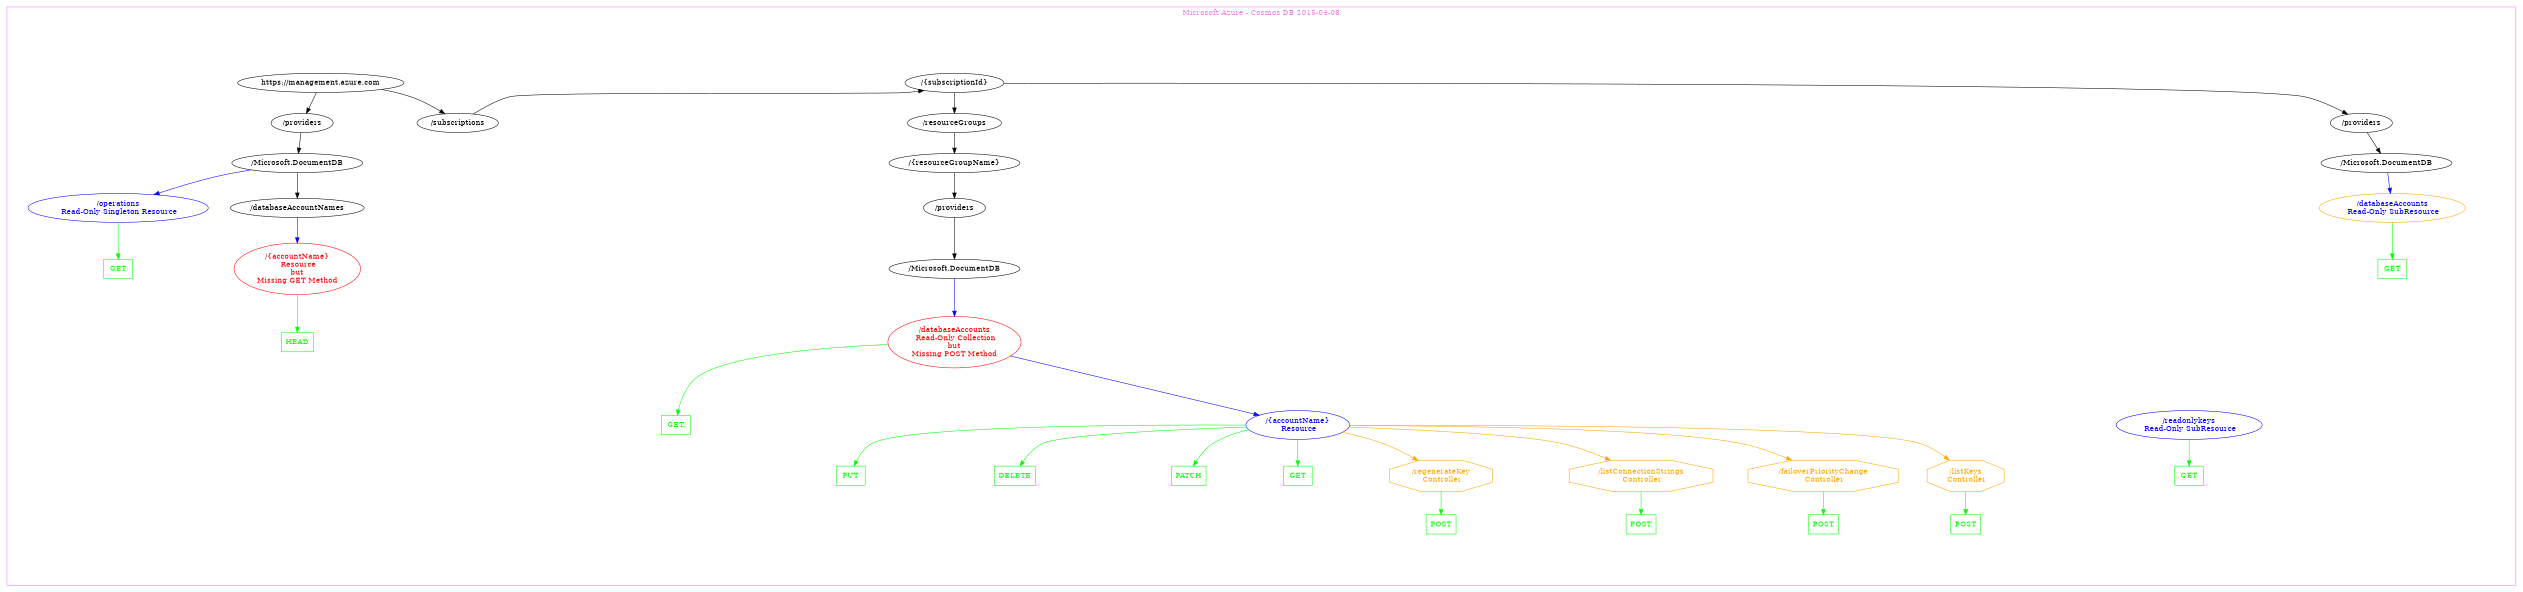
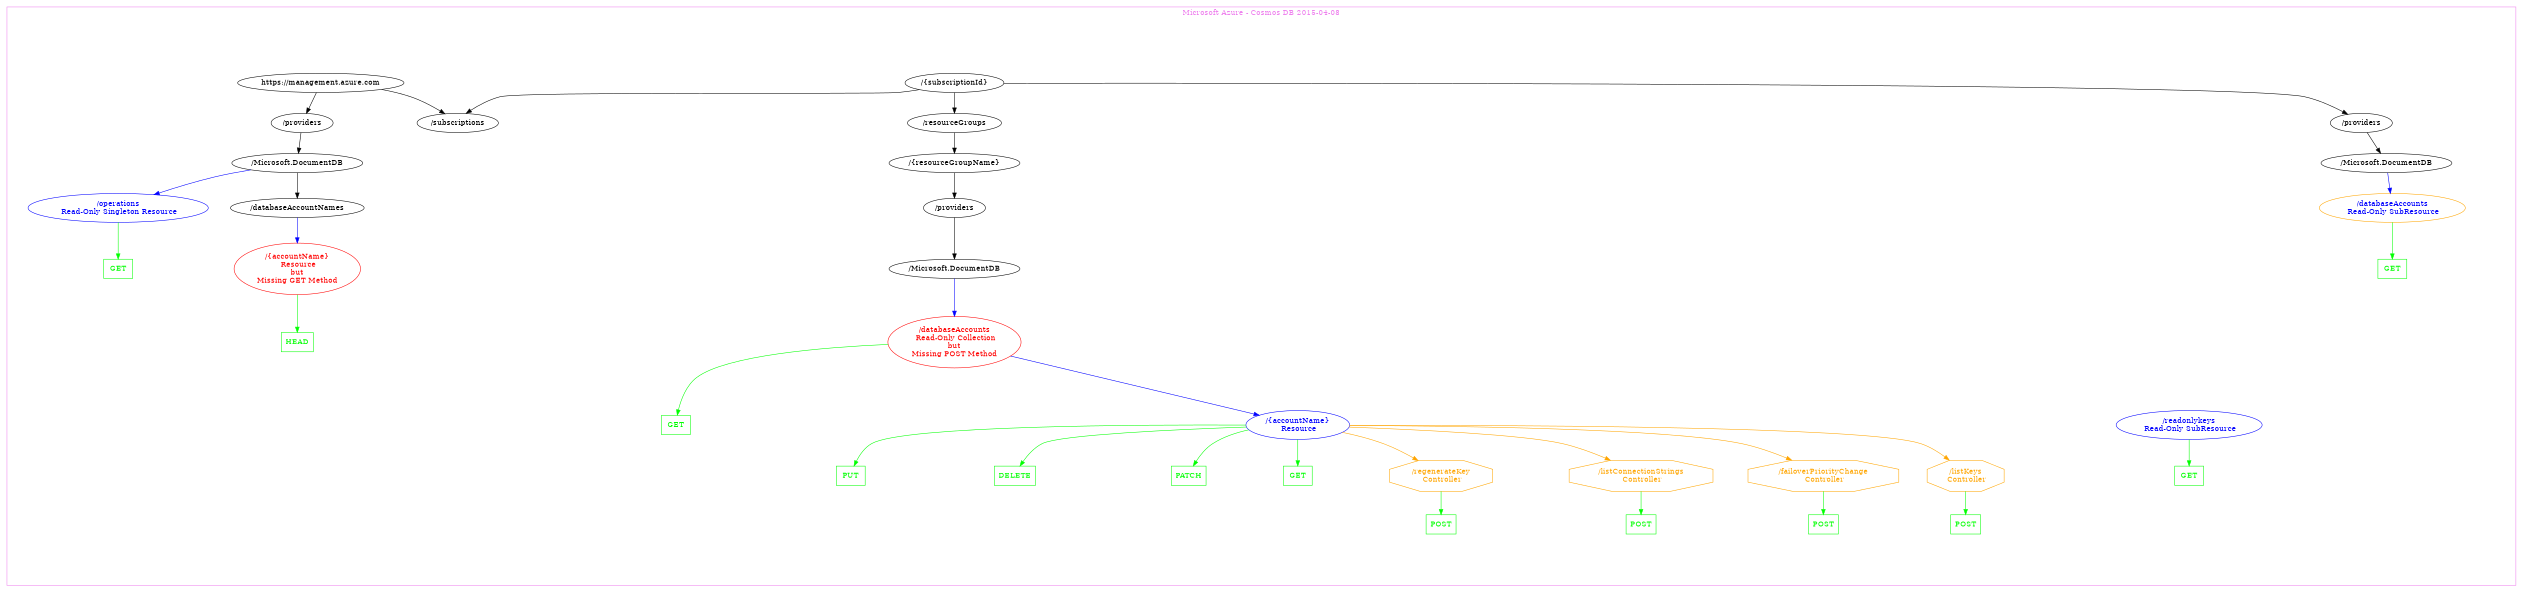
(694, 93) -> (693, 93)
